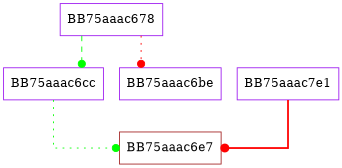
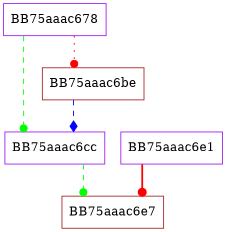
(170, 84) -> (93, 84)
(288, 84) -> (172, 148)
none -> (74, 110)
(59, 148) -> (83, 176)
